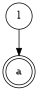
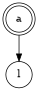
(19, 39) -> (19, 44)
